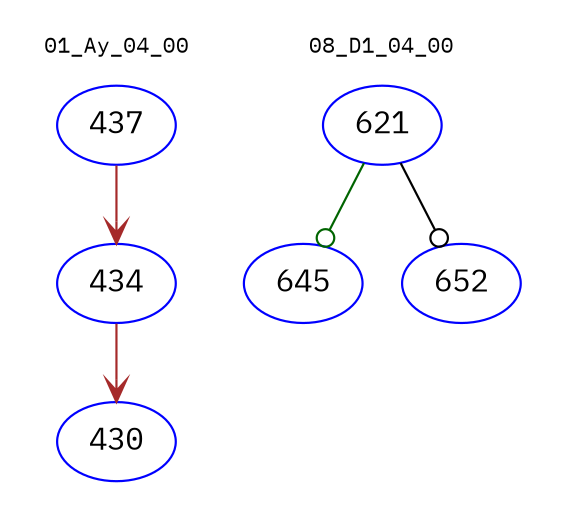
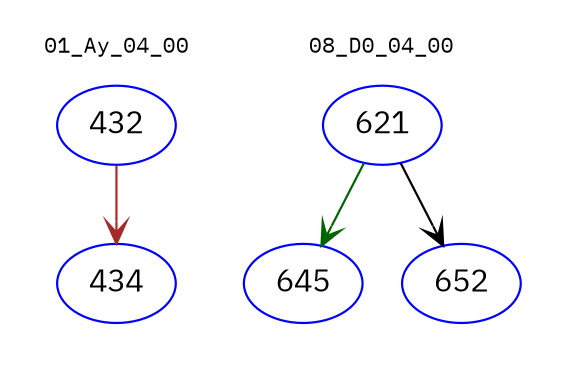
(382, 47) -> (382, 47)
(116, 125) -> (116, 125)
(347, 196) -> (348, 194)
(418, 196) -> (417, 194)
(116, 442) -> none
